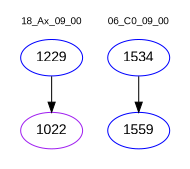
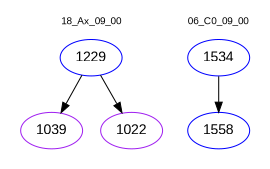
none -> (52, 131)
(139, 131) -> (219, 131)
